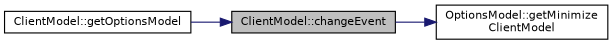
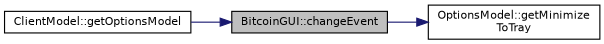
(314, 22) -> (310, 22)
(522, 22) -> (514, 22)
